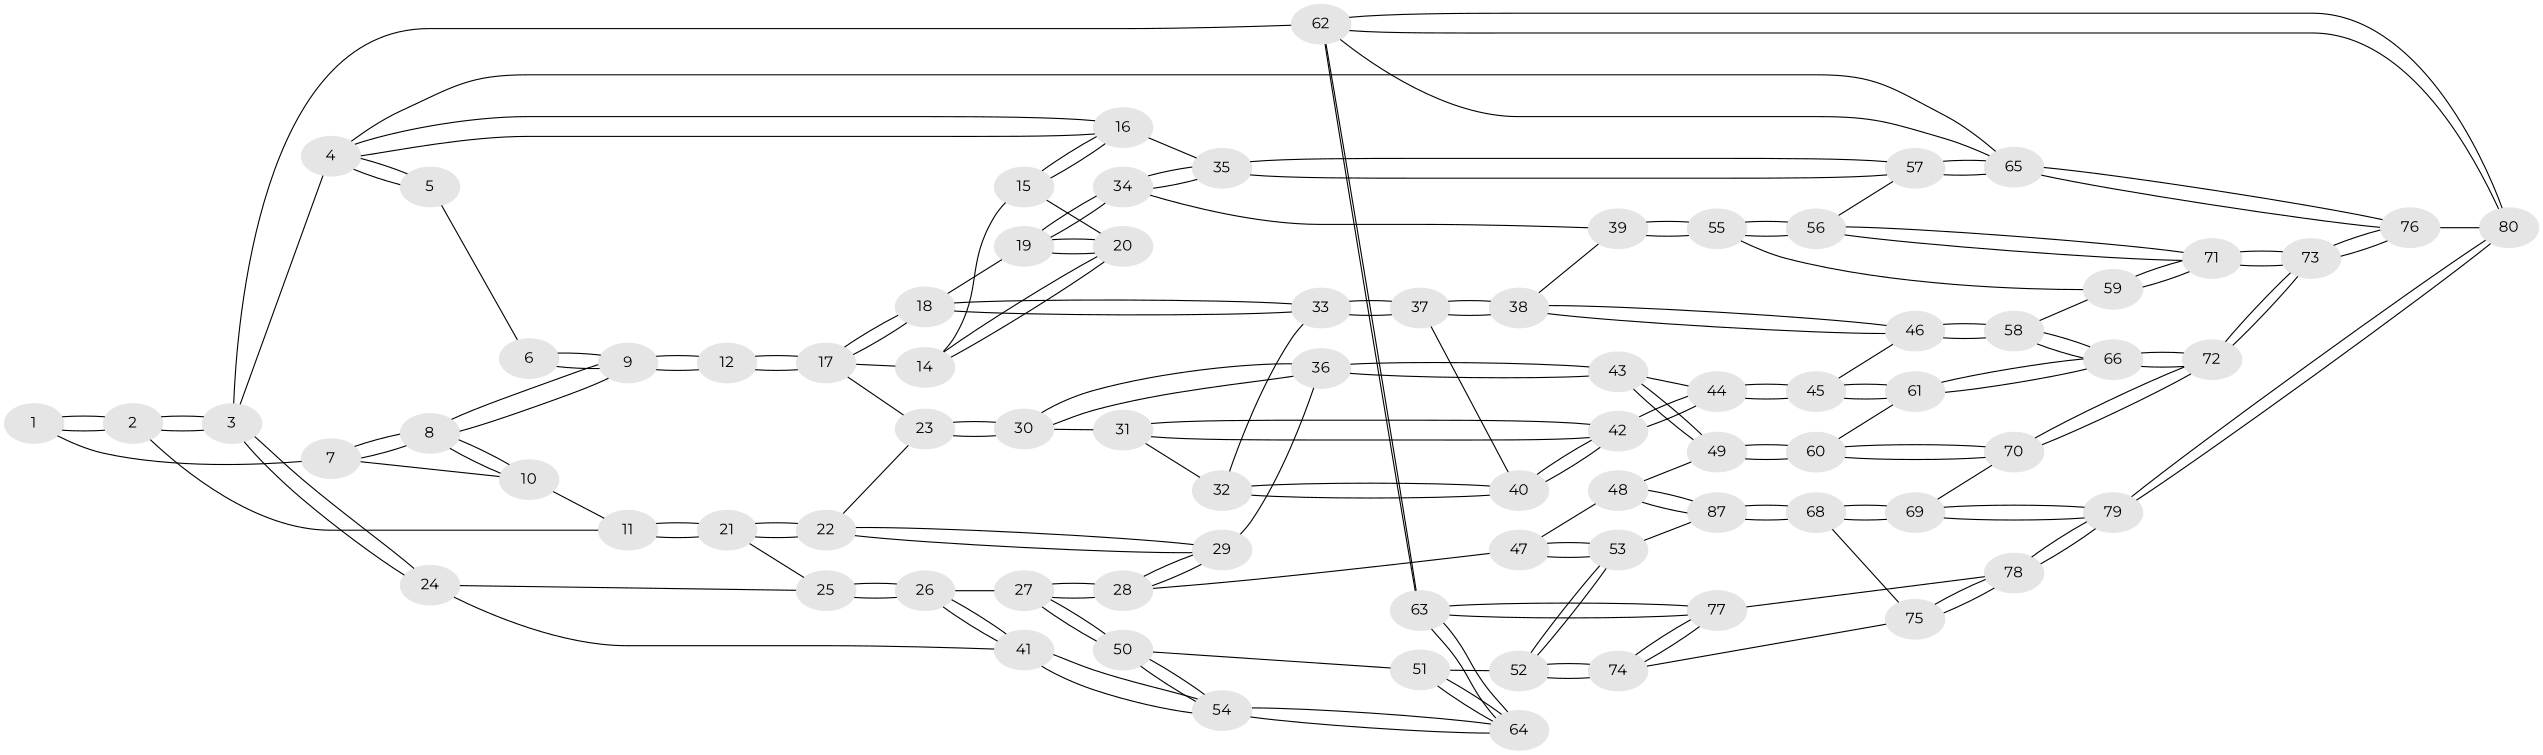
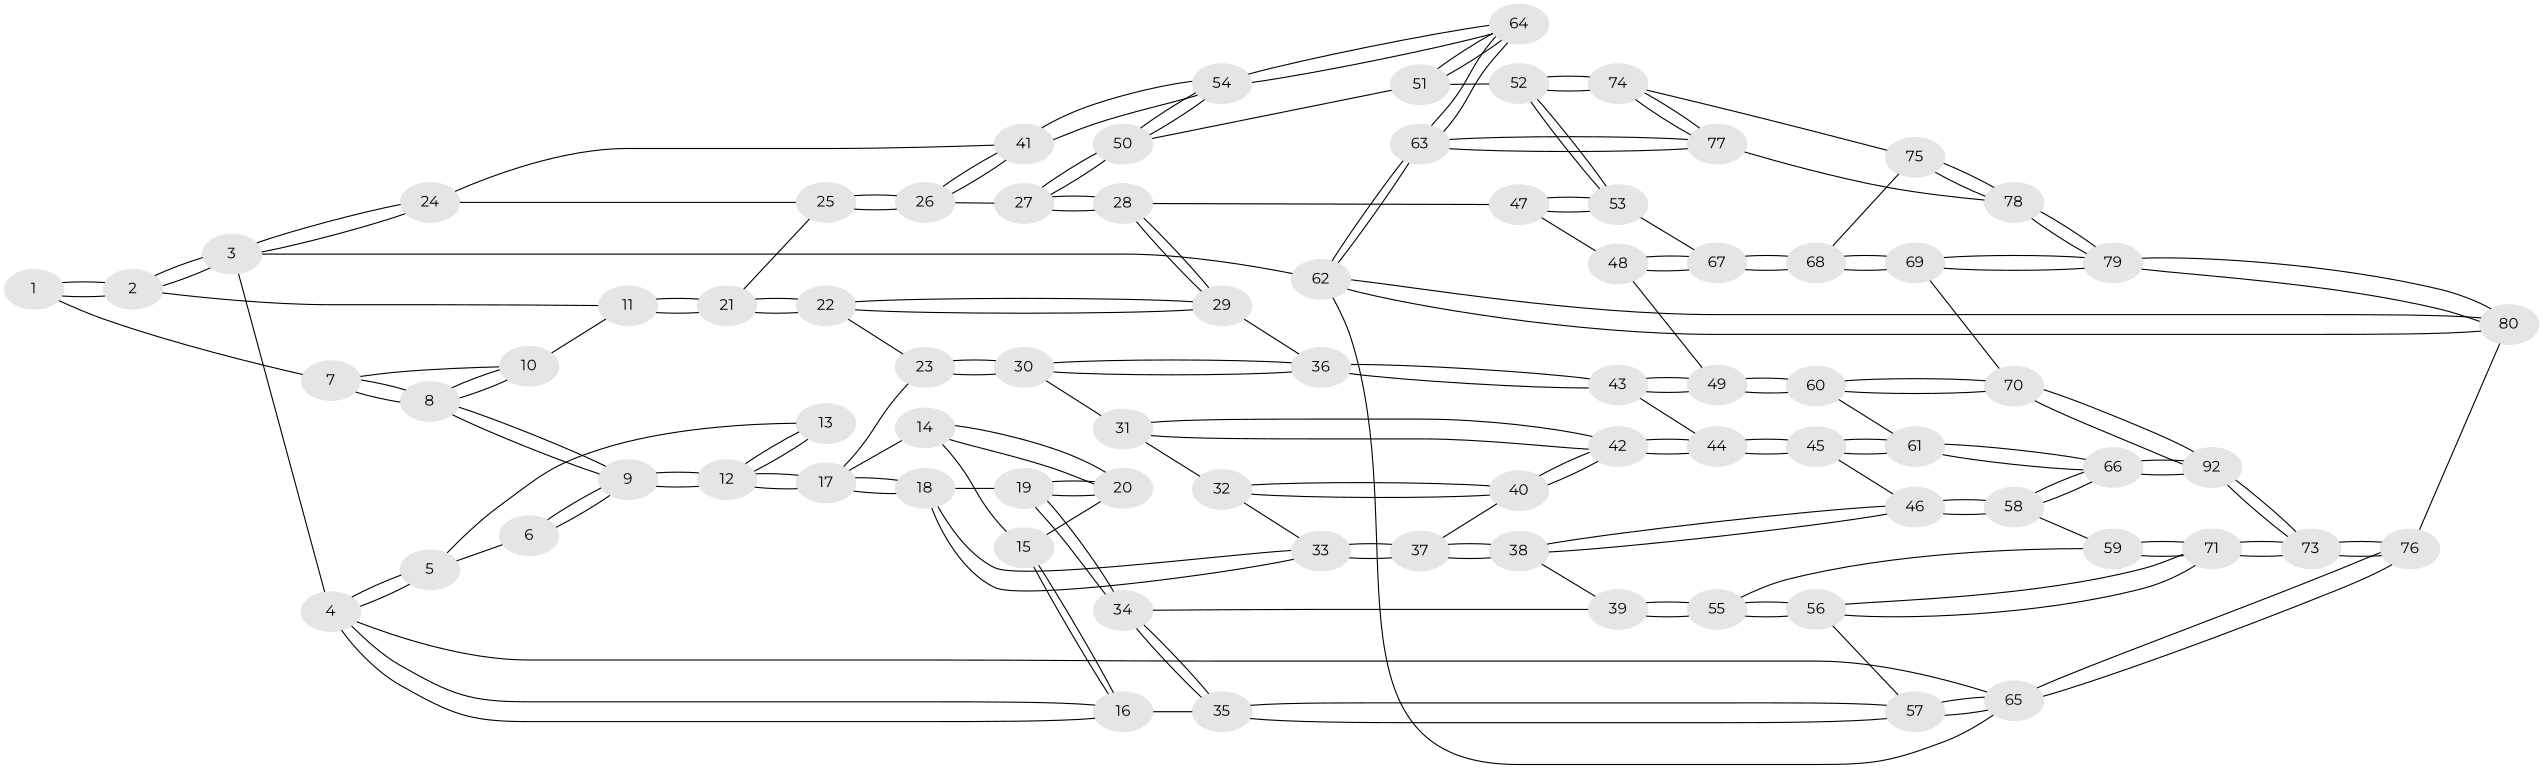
(2212, 360) -> (2212, 468)
none -> (826, 424)
(1717, 513) -> (1717, 263)
